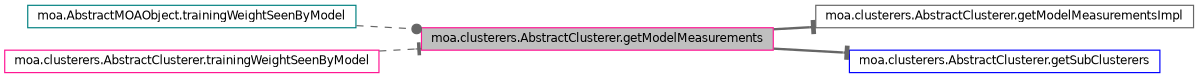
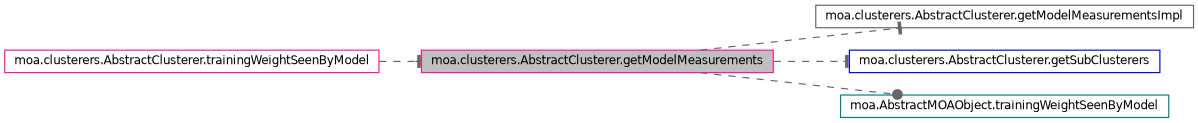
(384, 27) -> (796, 83)
(792, 28) -> (798, 39)
(808, 51) -> (808, 61)
